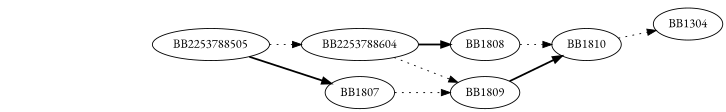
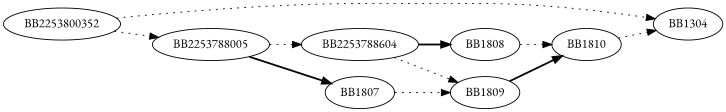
none -> (62, 24)
(211, 45) -> (211, 45)
